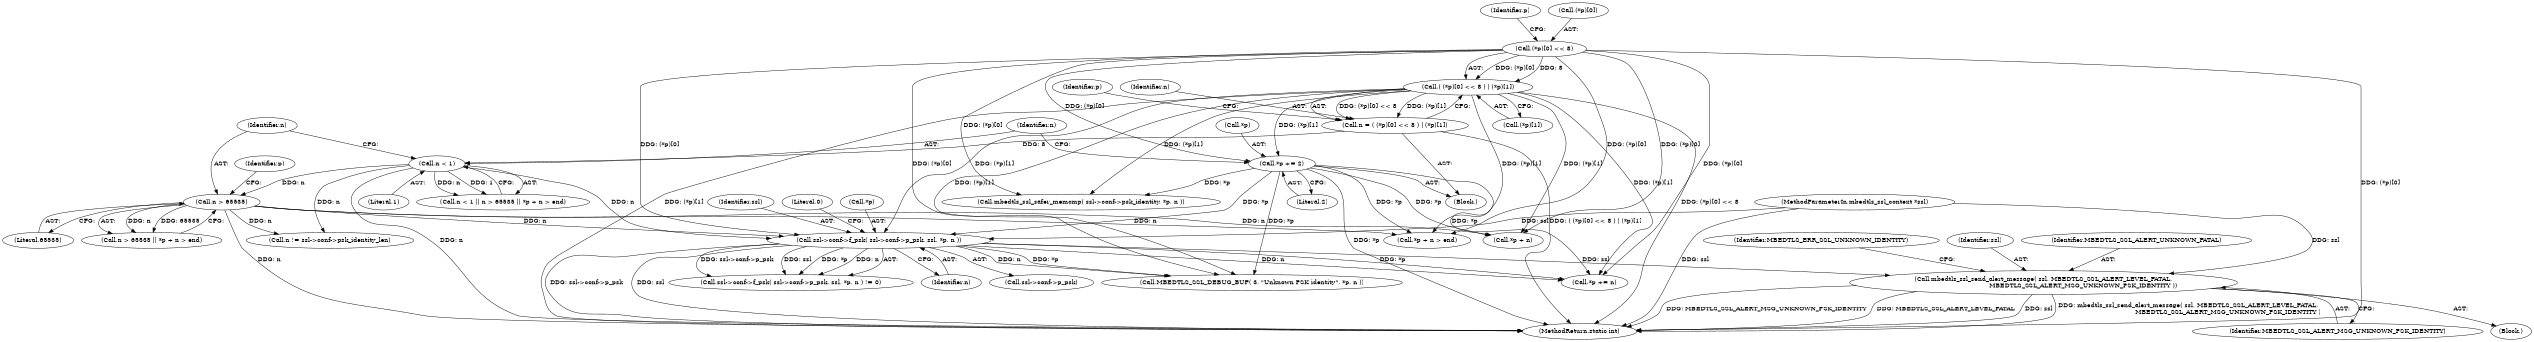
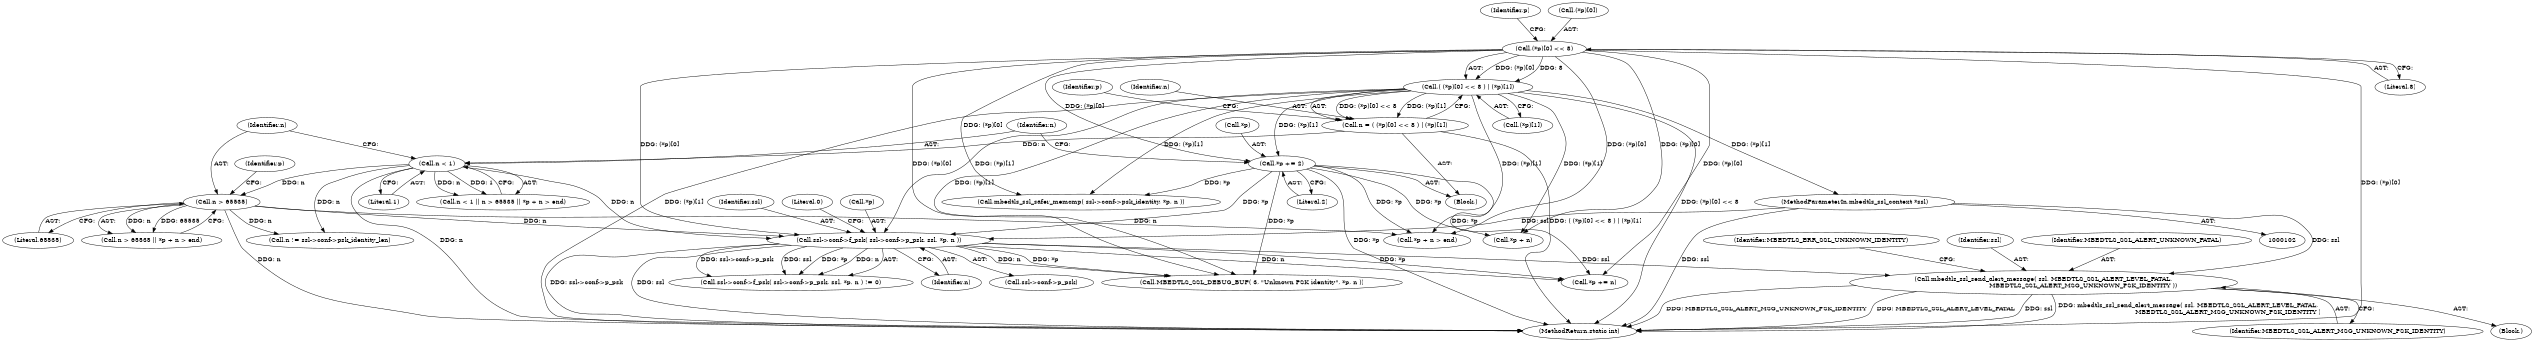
none -> (2400, 87)
(1034, 145) -> (1034, 145)
(1622, 170) -> (1685, 126)
none -> (383, 179)
(871, 213) -> none
none -> (2282, 240)
